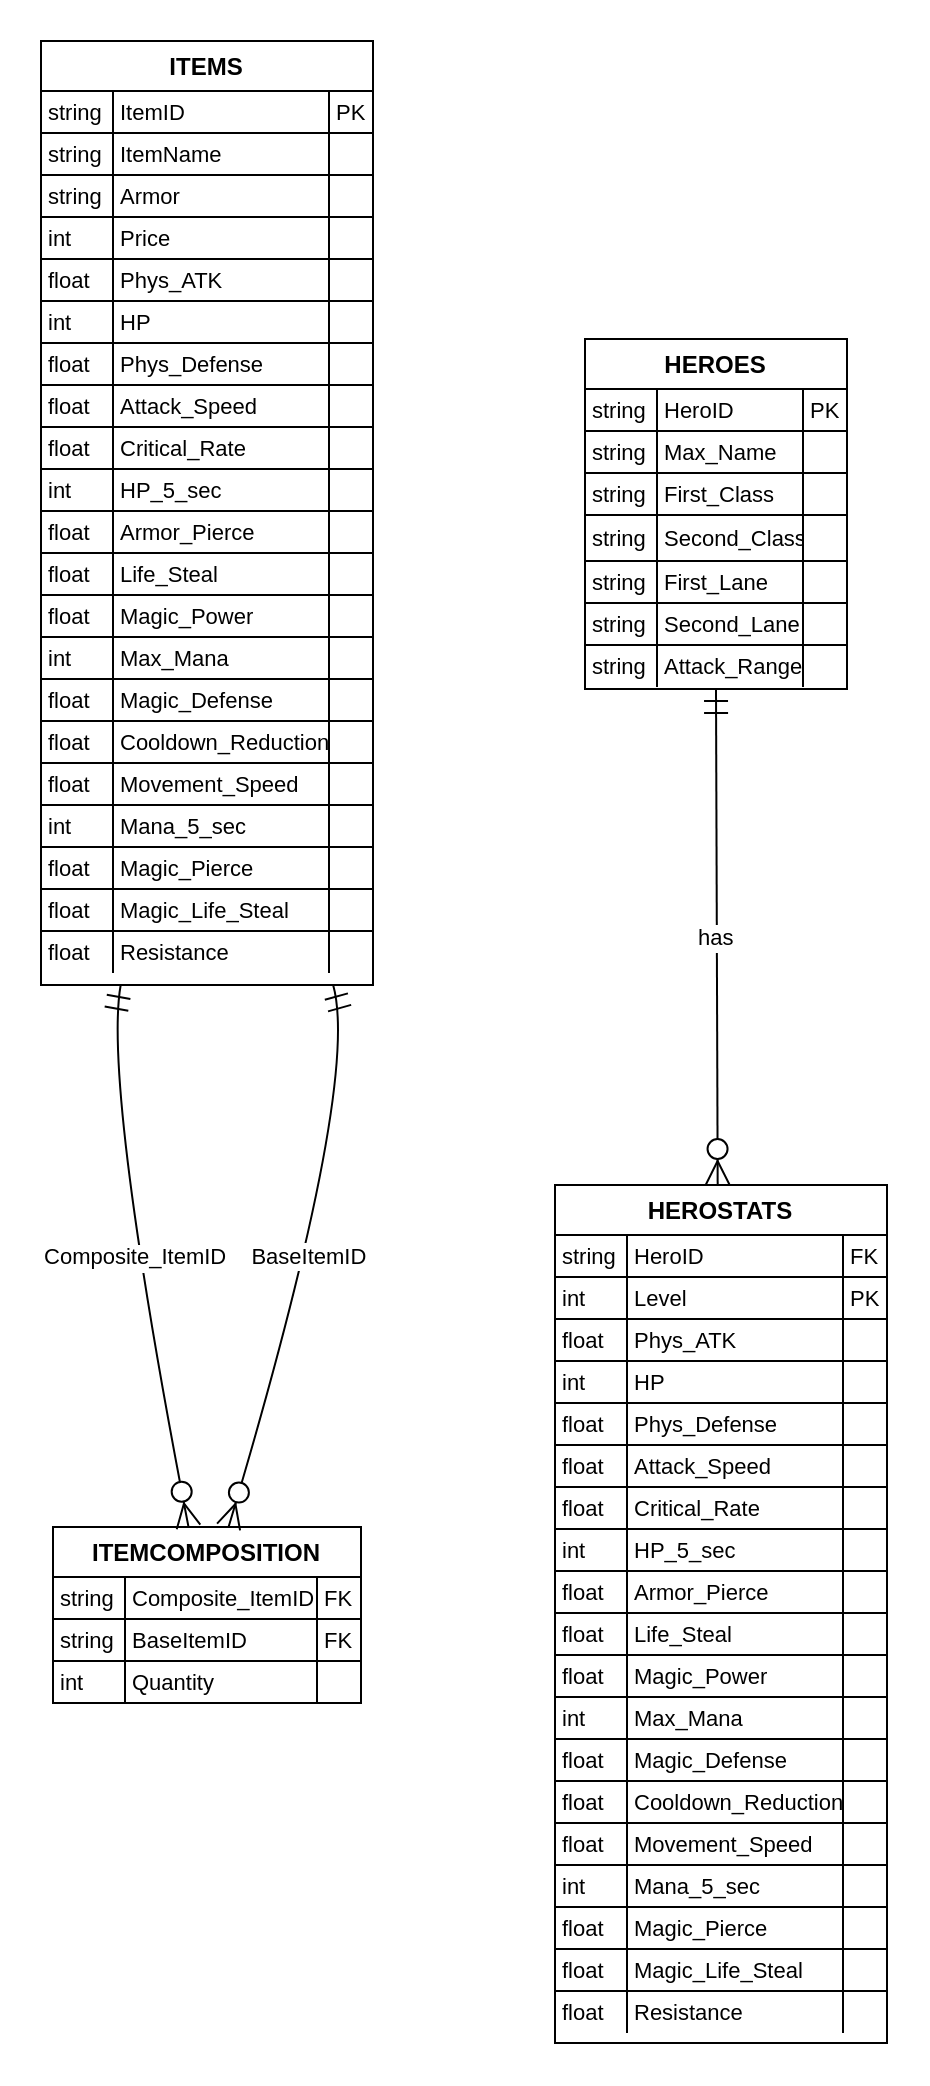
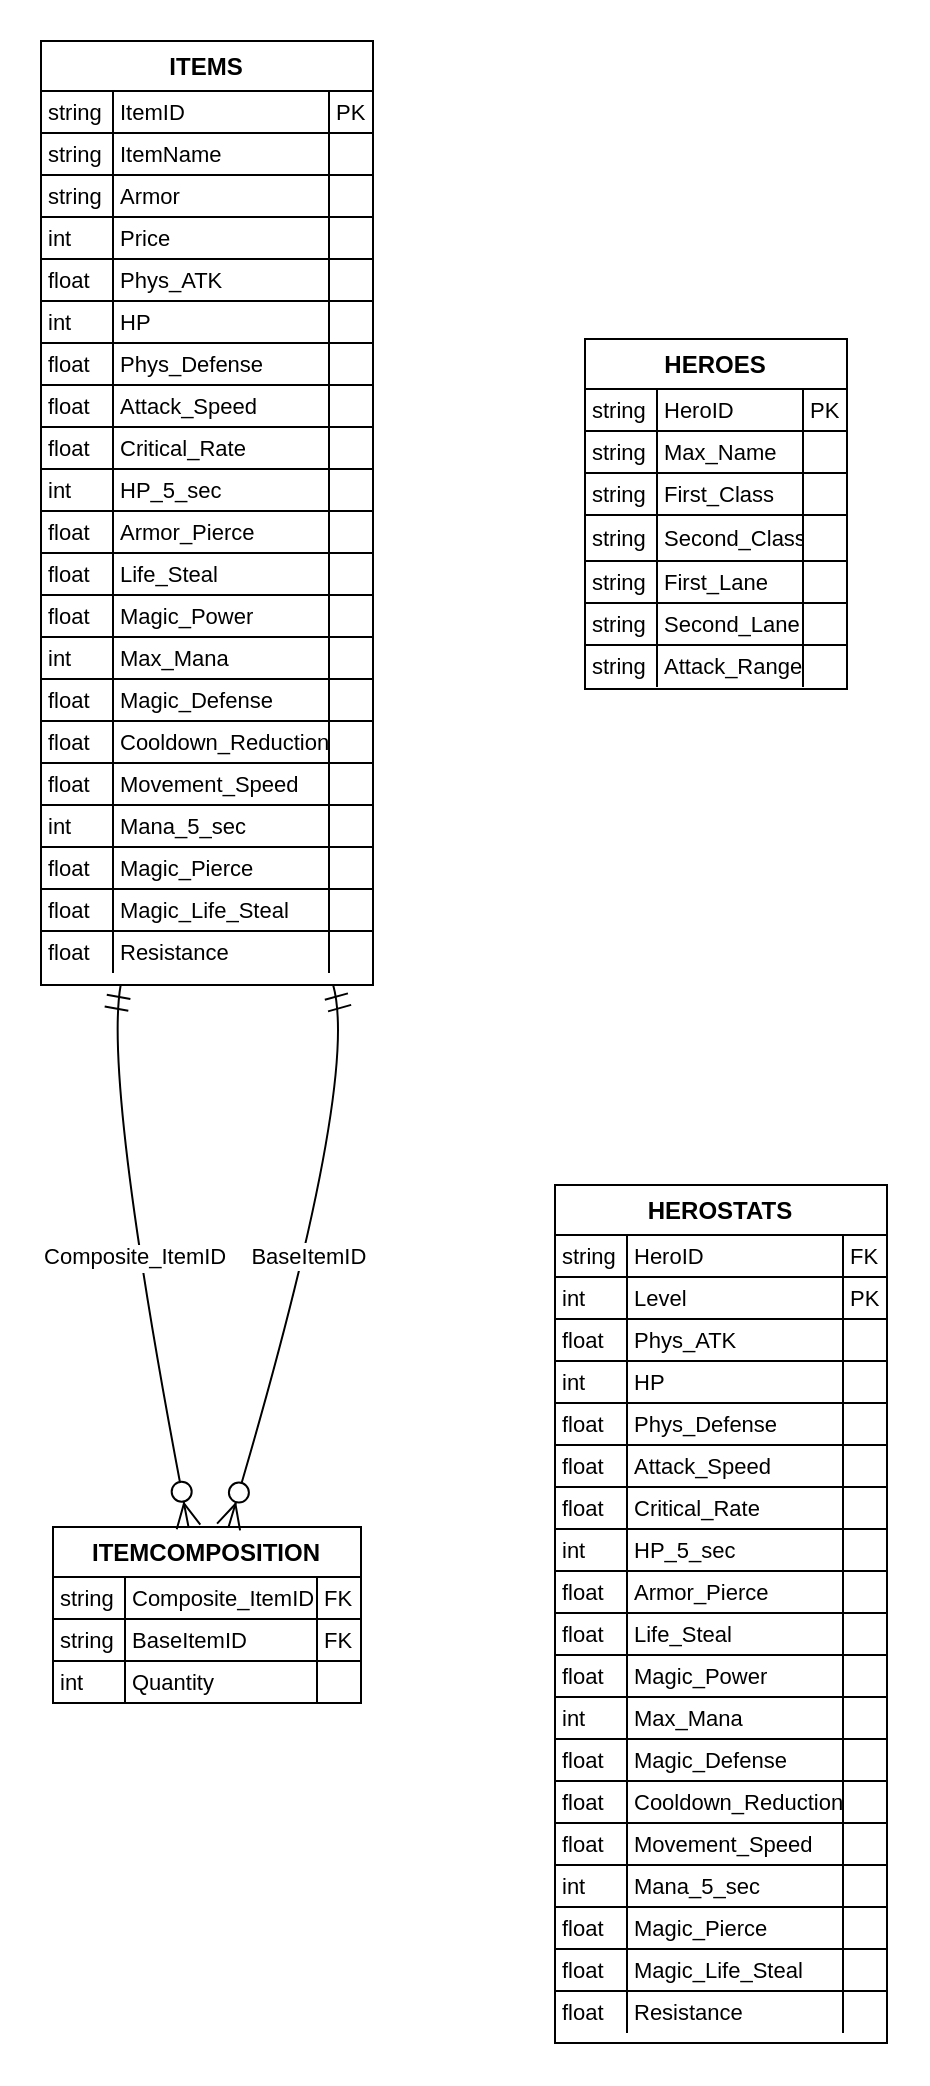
(717, 919) -> none
